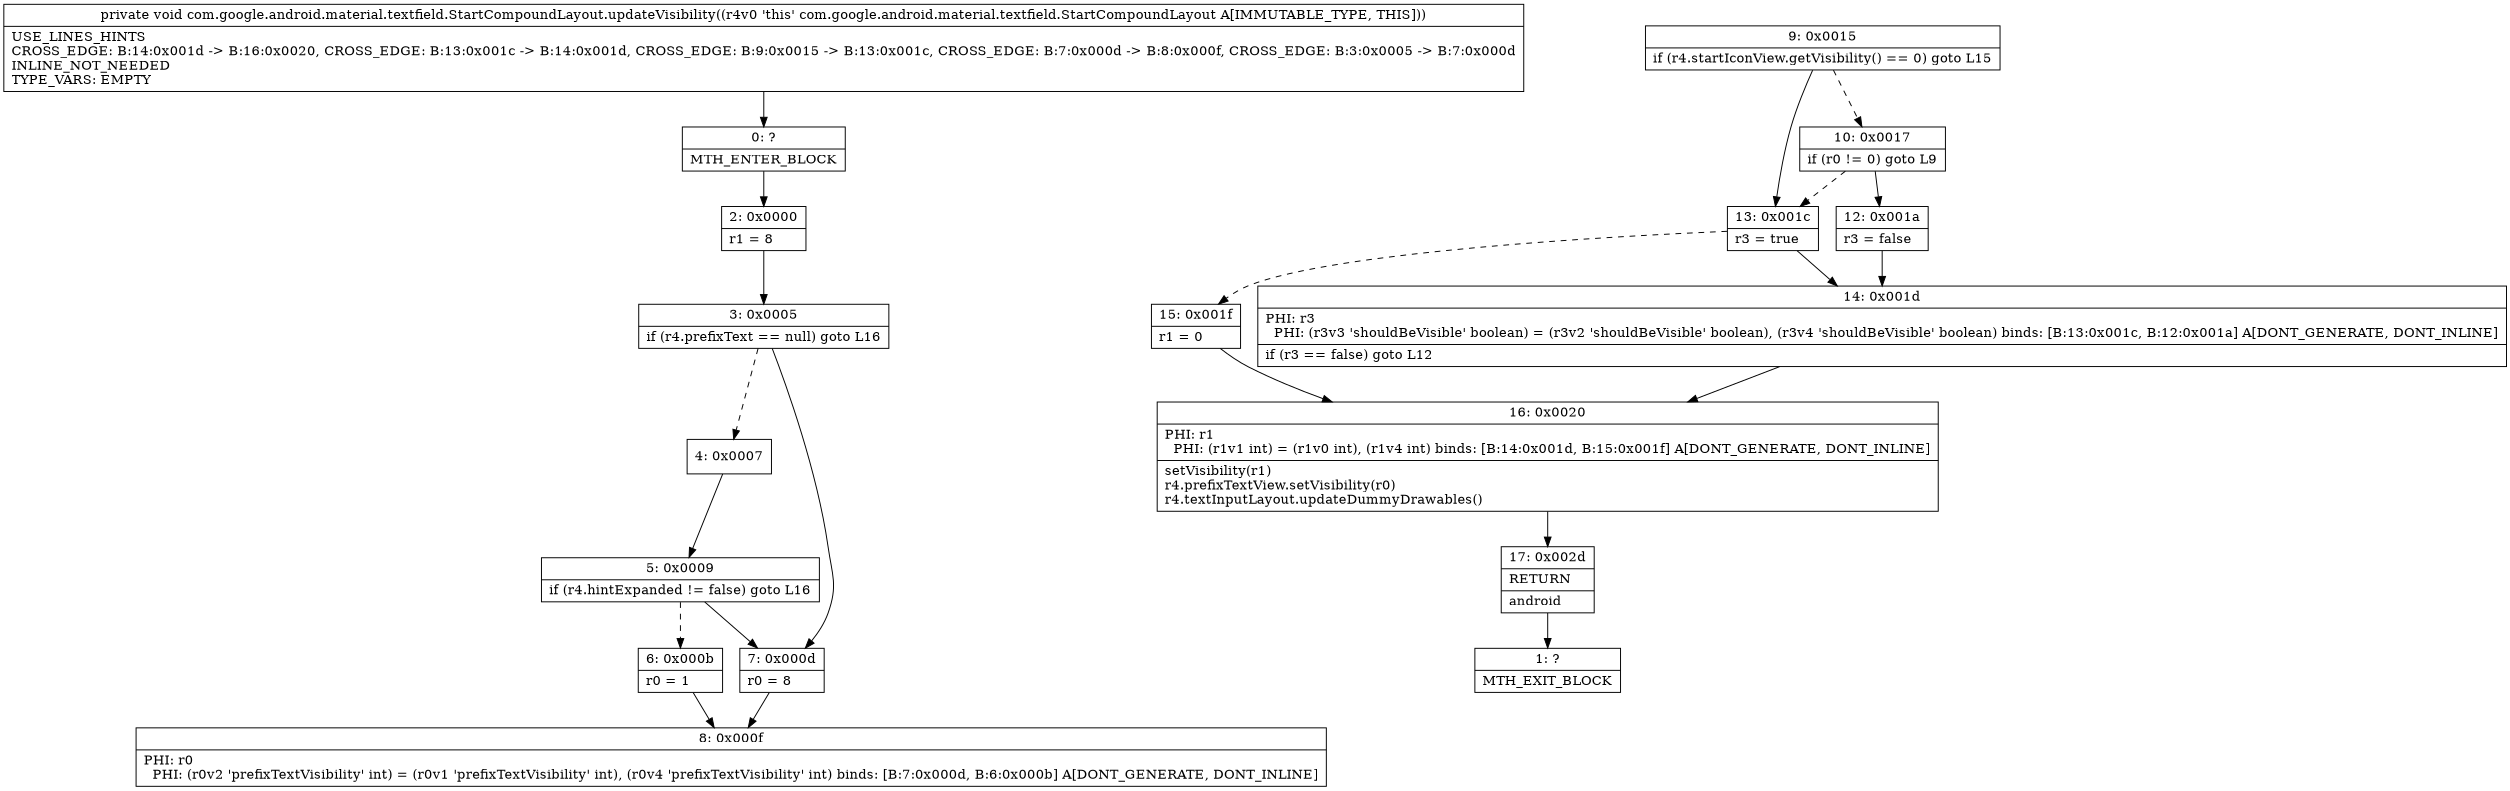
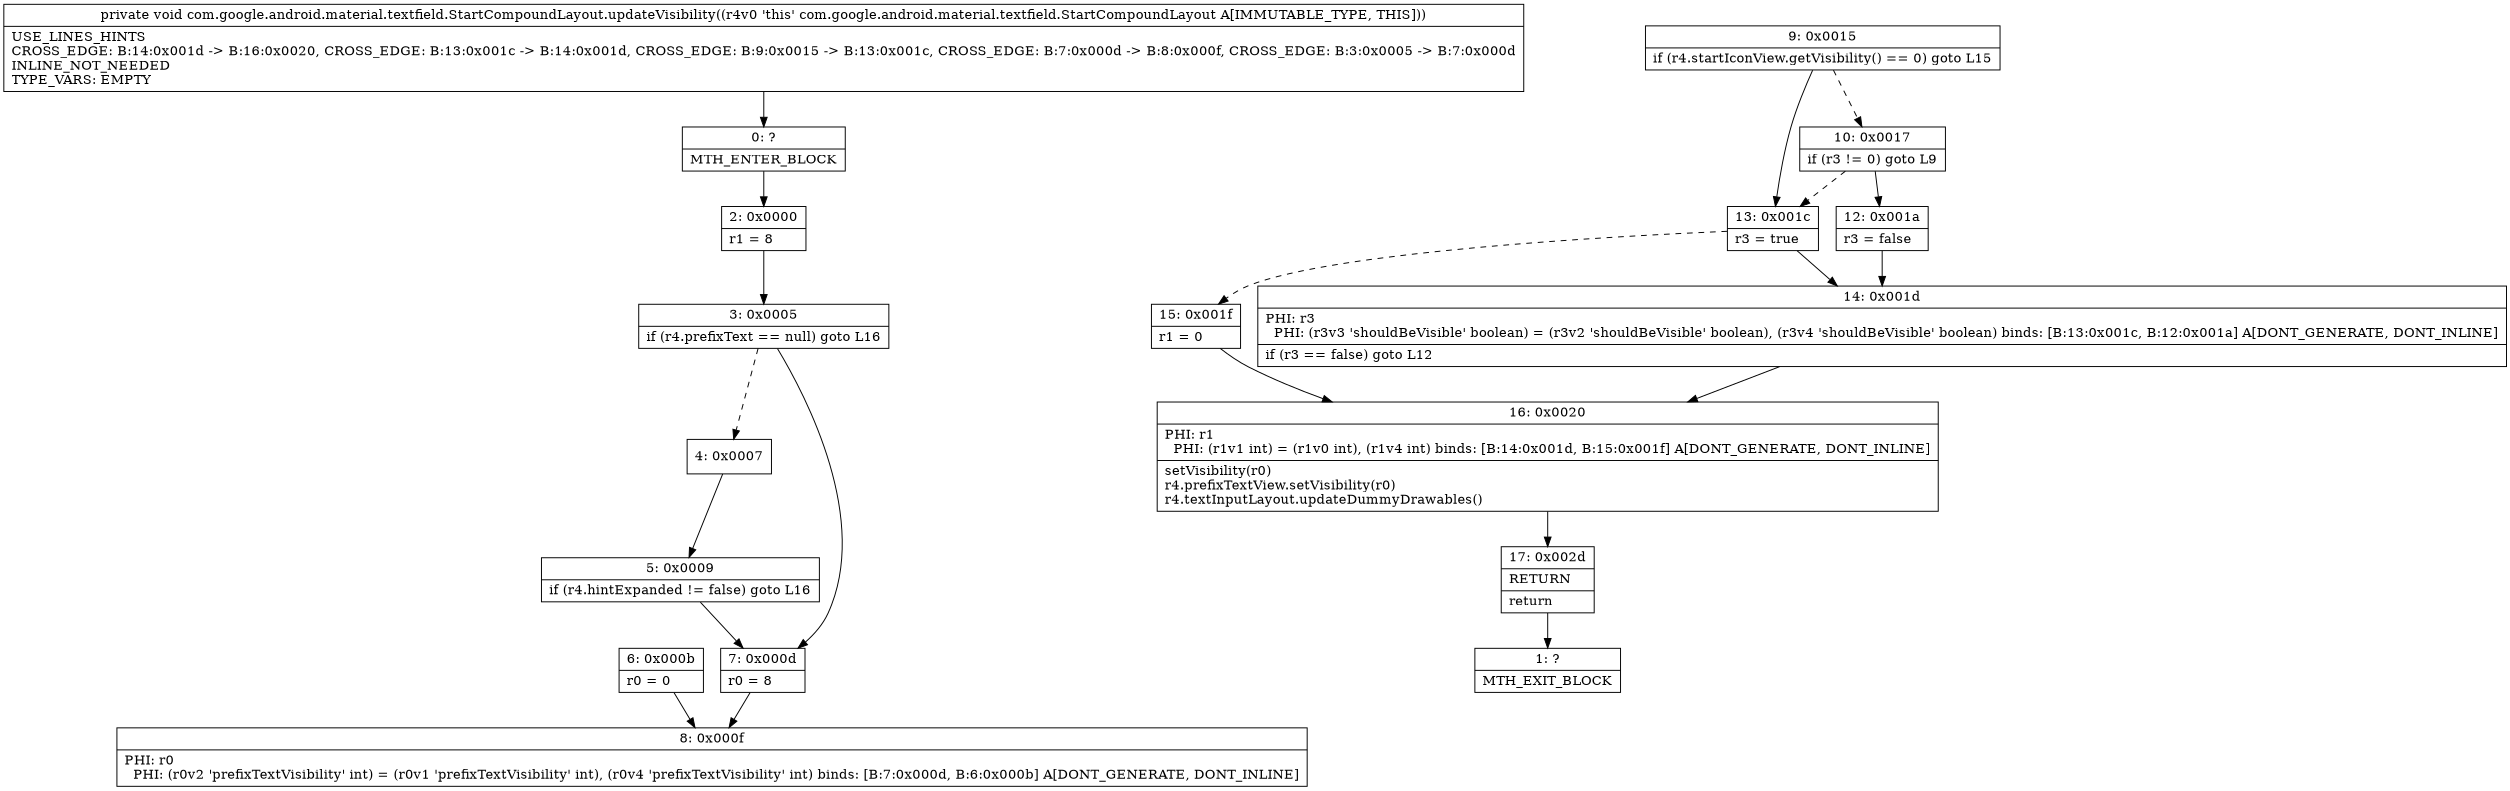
(1873, 160) -> (1873, 160)
(1219, 471) -> (1219, 471)
(1535, 601) -> (1531, 601)
(680, 620) -> none
(668, 681) -> (649, 681)
